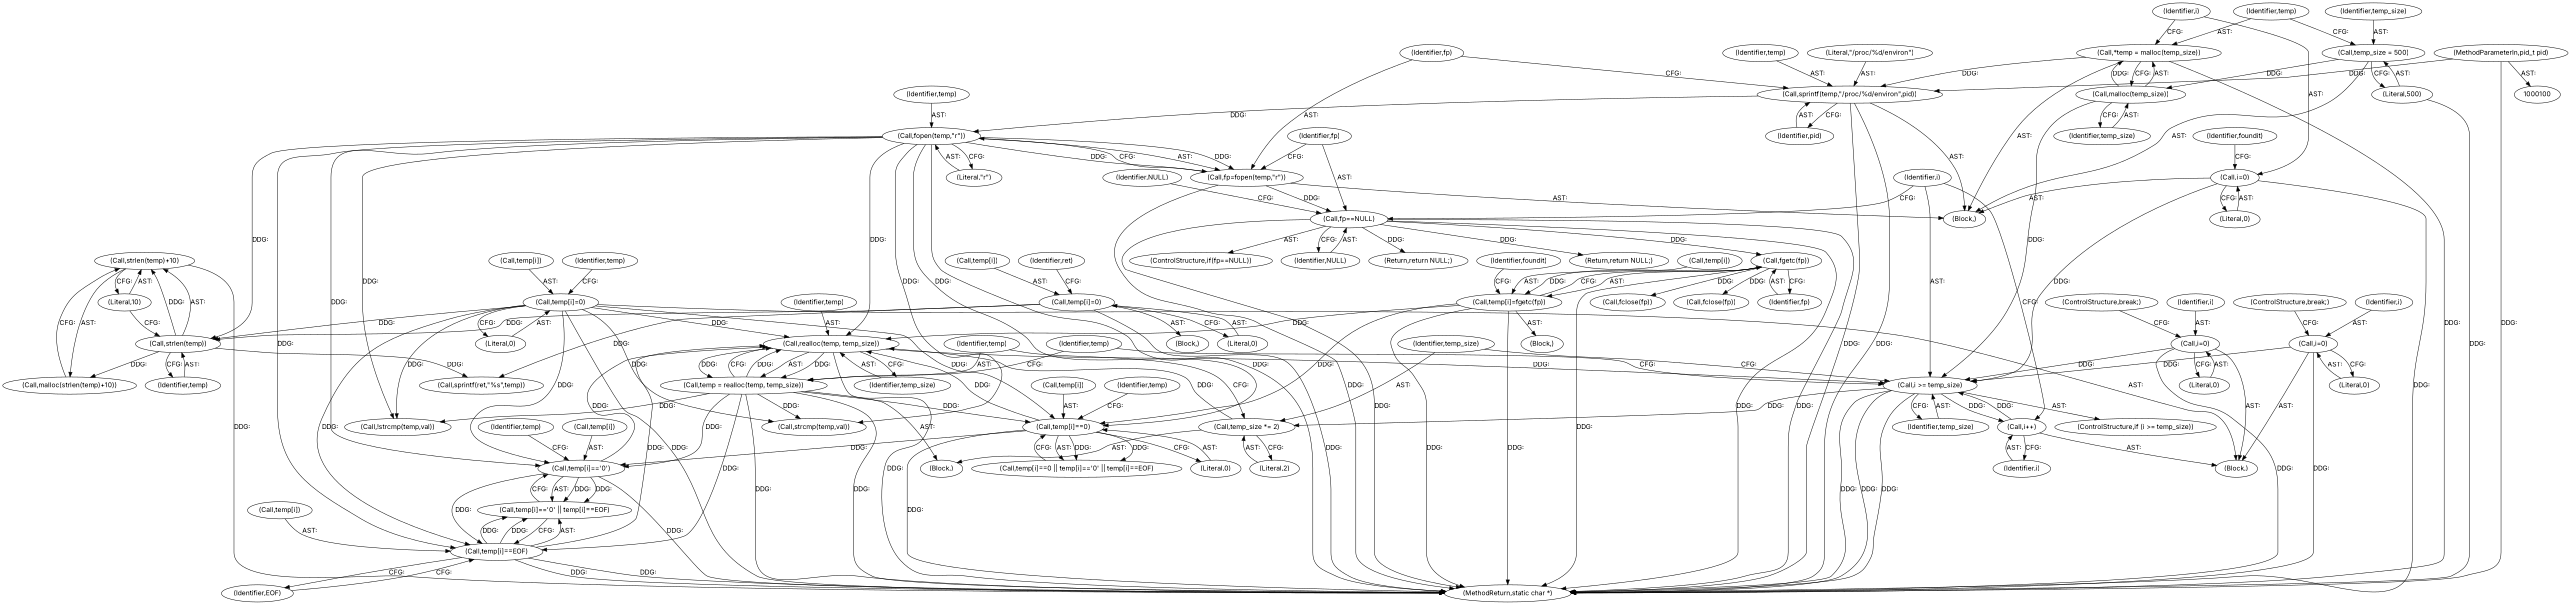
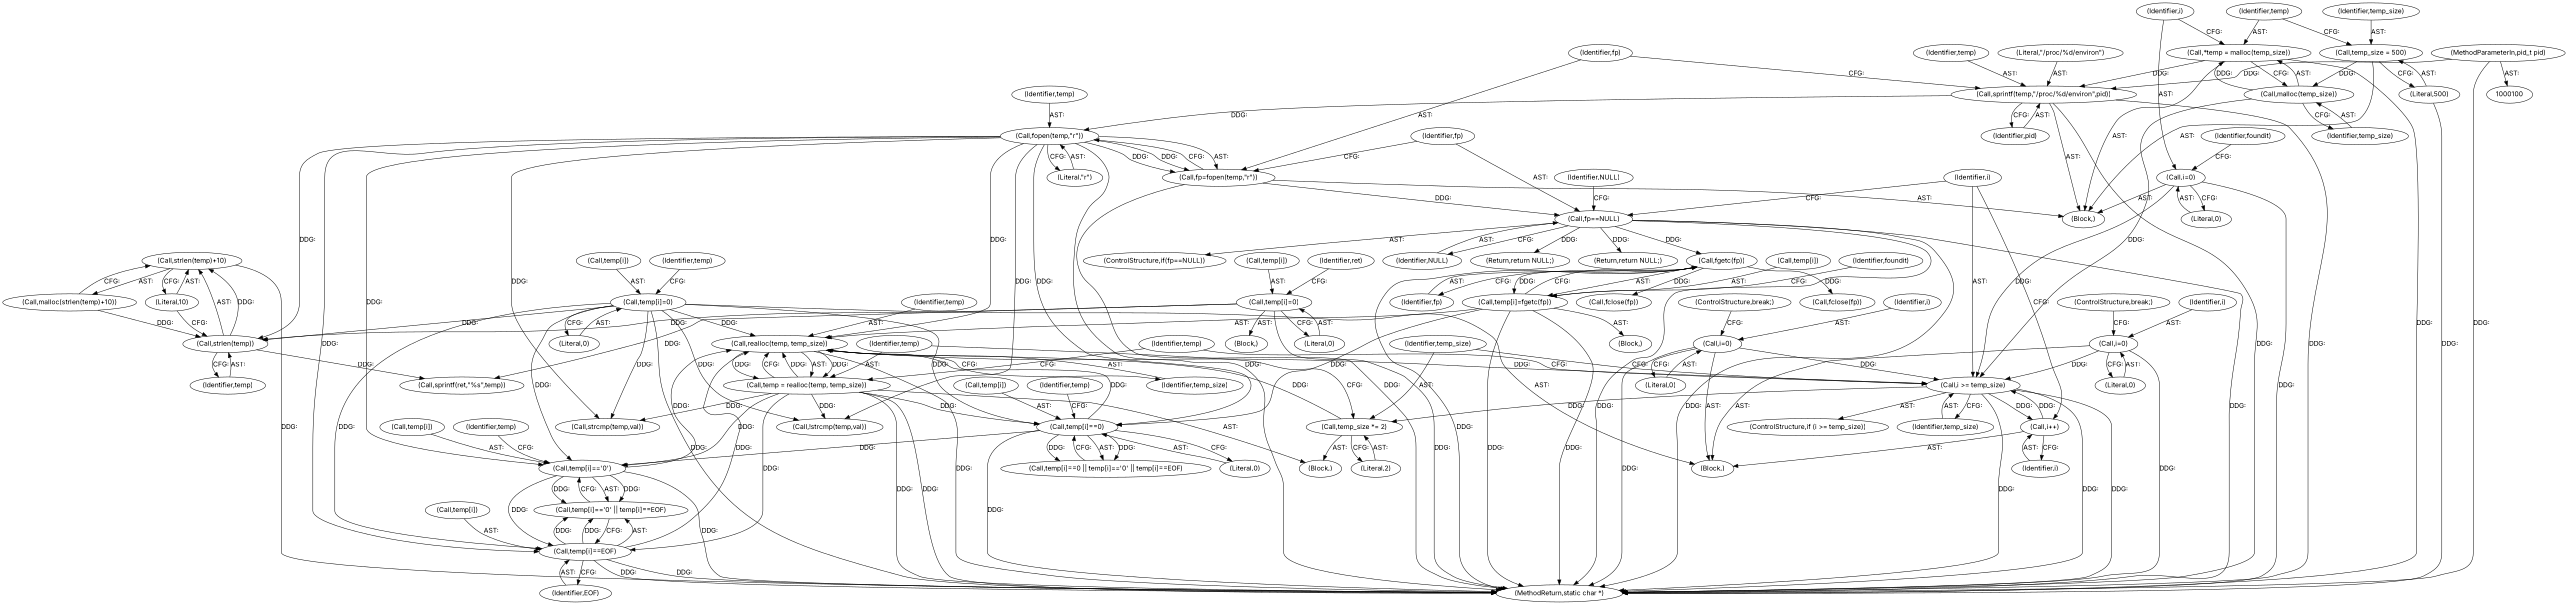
(1302, 323) -> (1243, 323)
(127, 364) -> (147, 323)
(445, 573) -> (569, 573)
